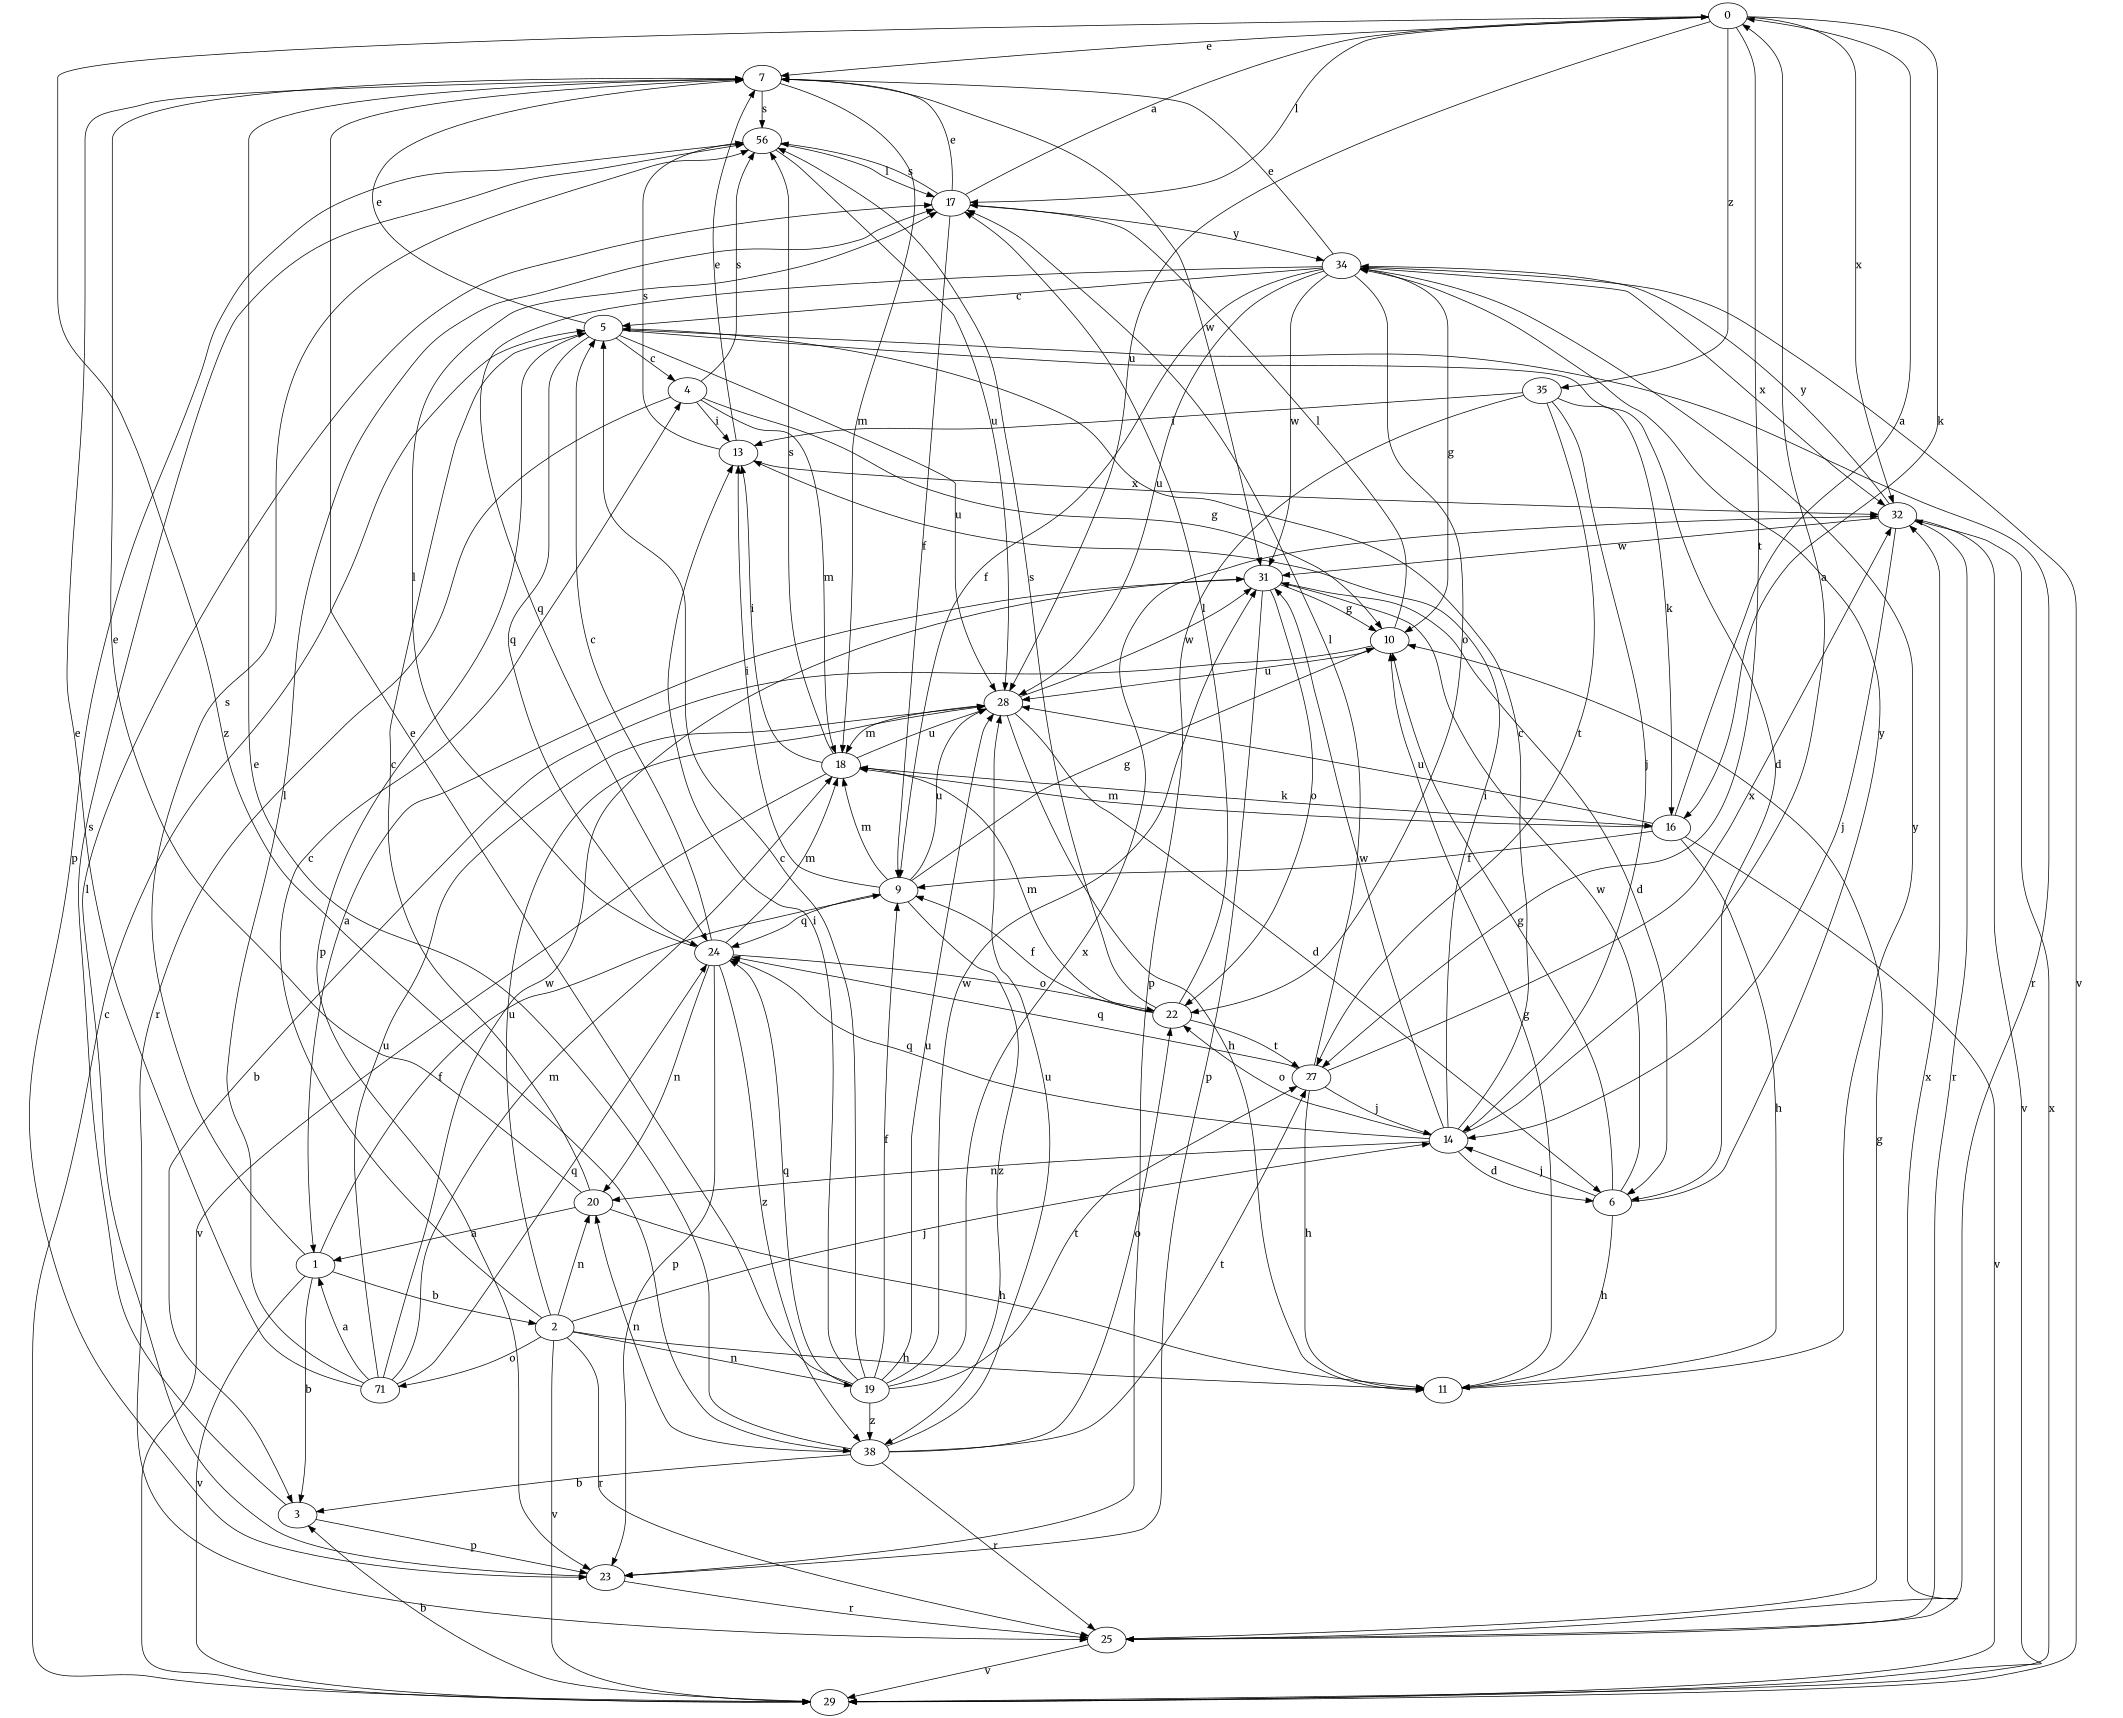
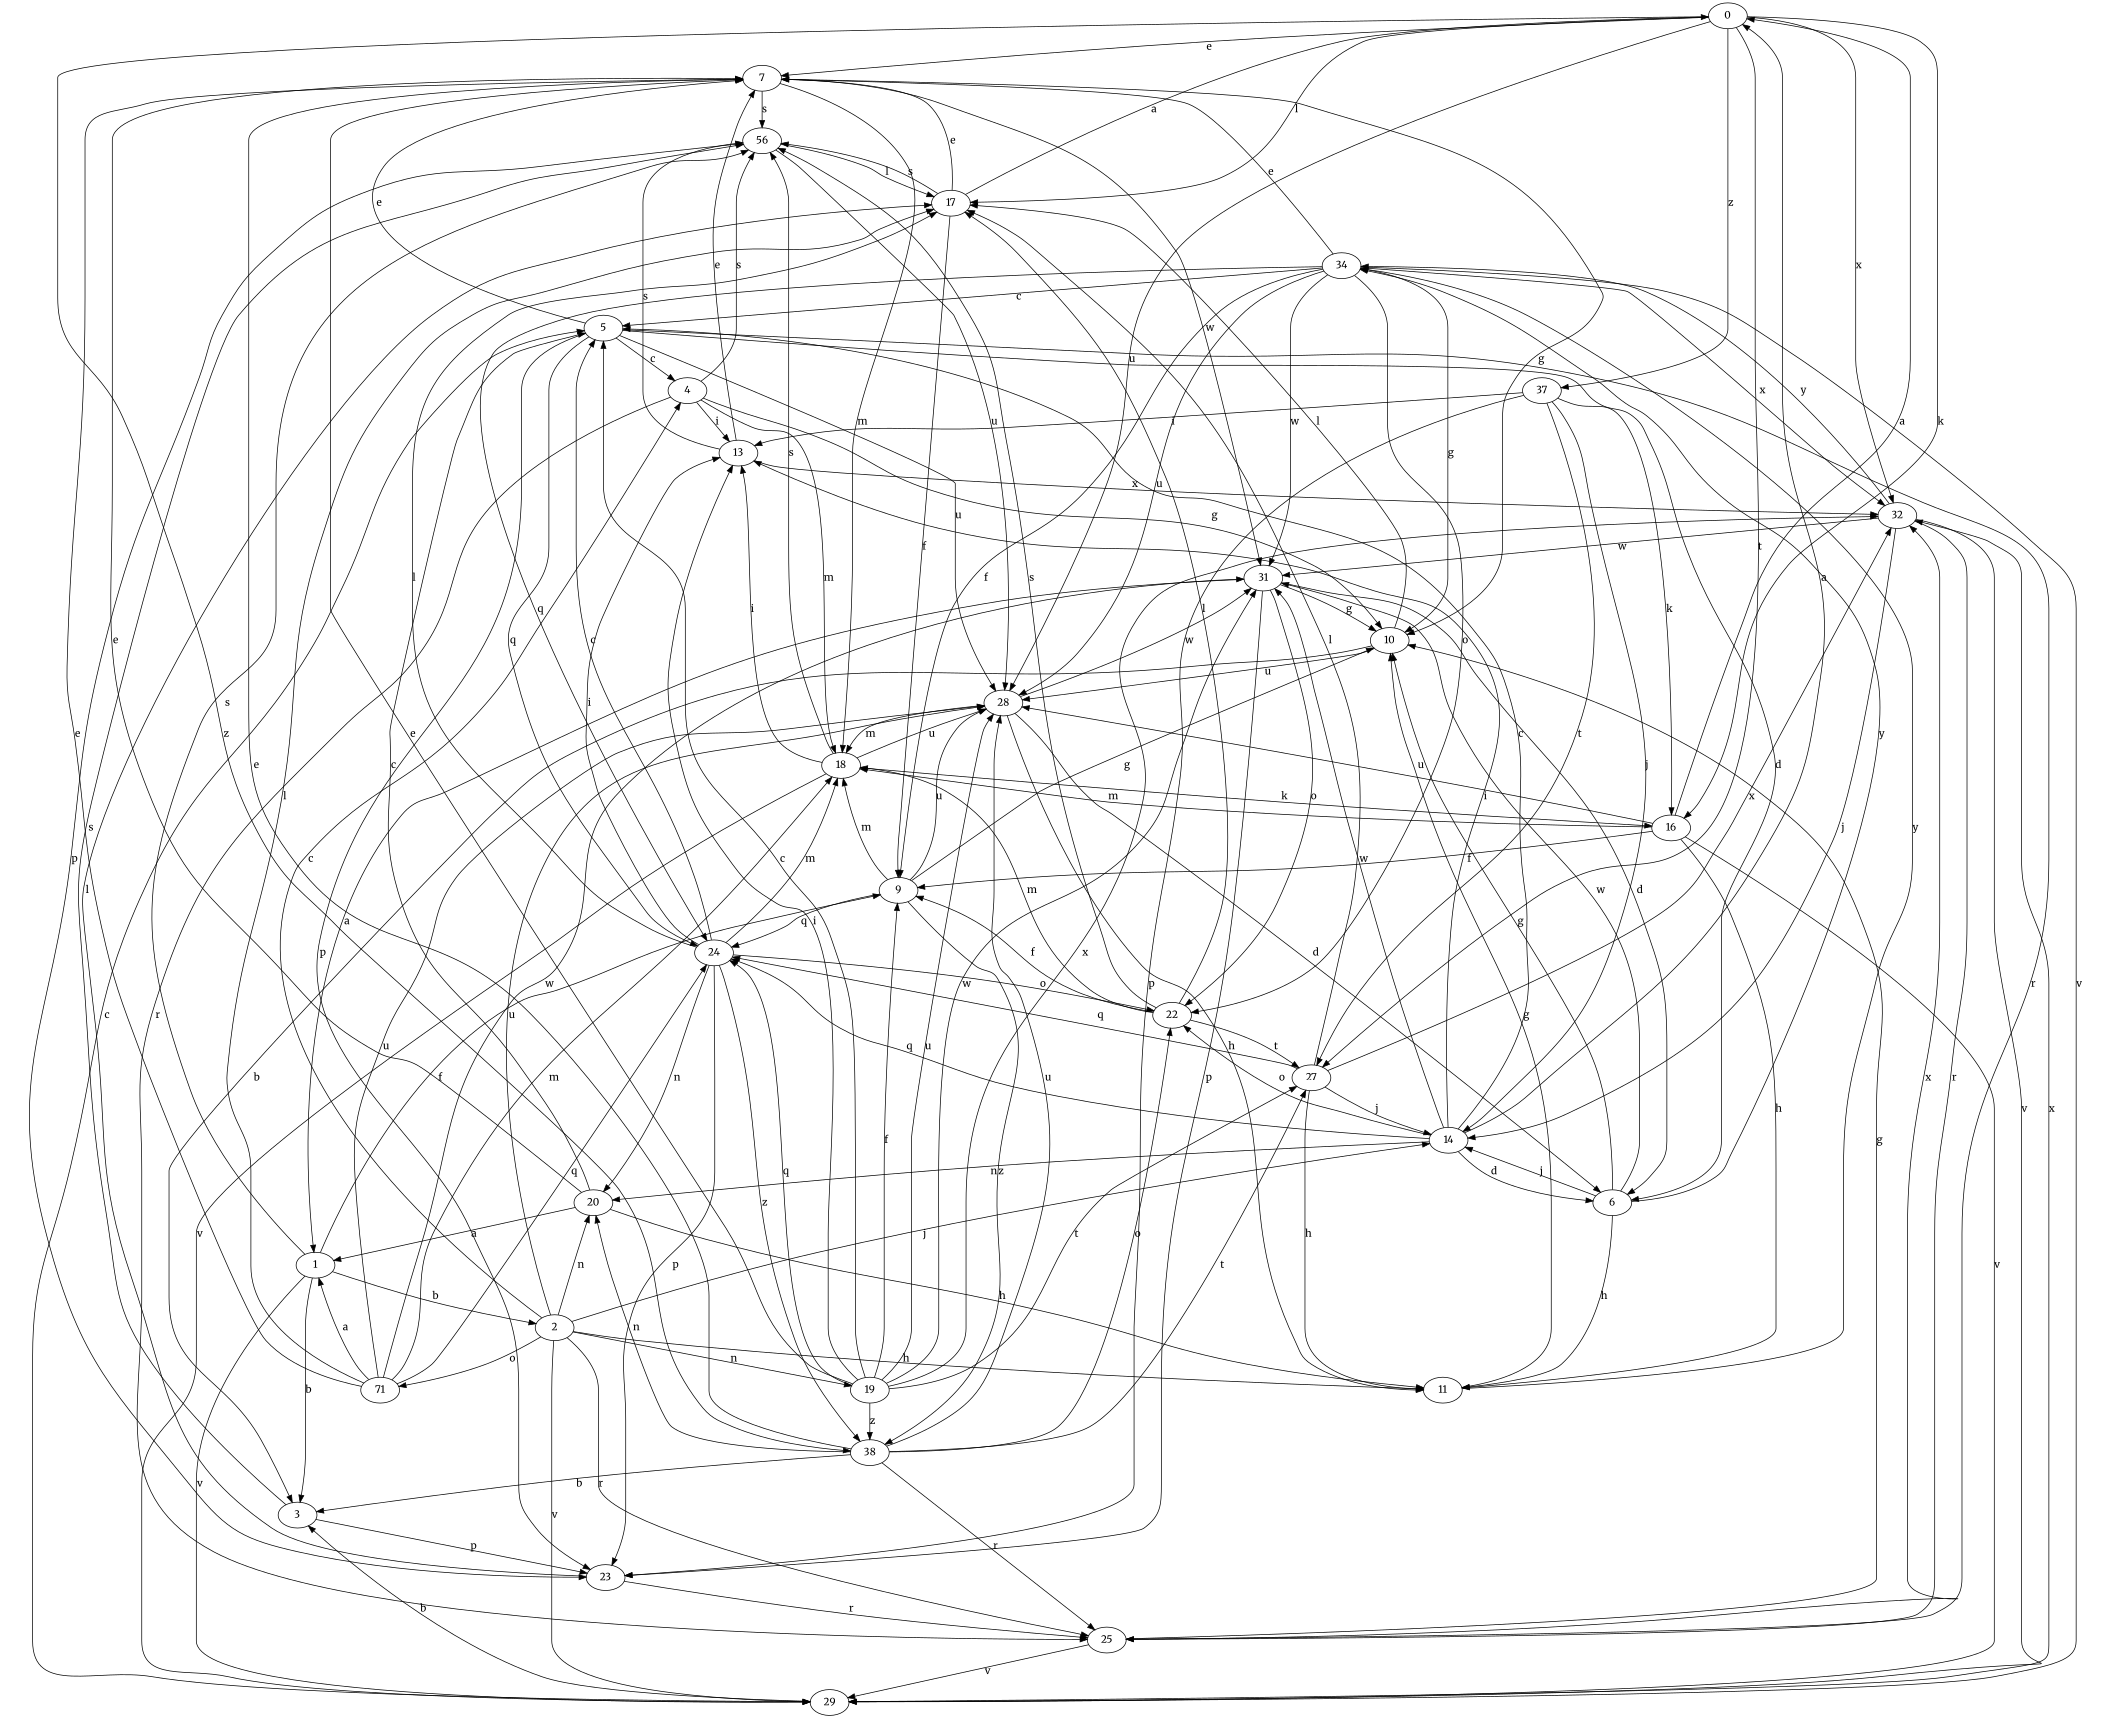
none -> (1434, 145)
(1145, 224) -> none
(1542, 391) -> (1542, 391)
(751, 717) -> (587, 698)
